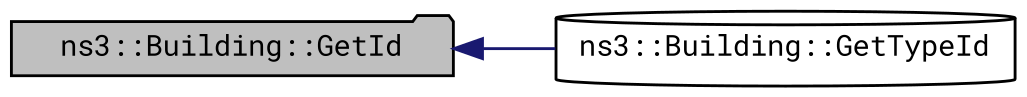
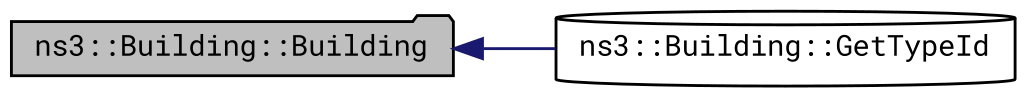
(232, 49) -> (232, 49)
